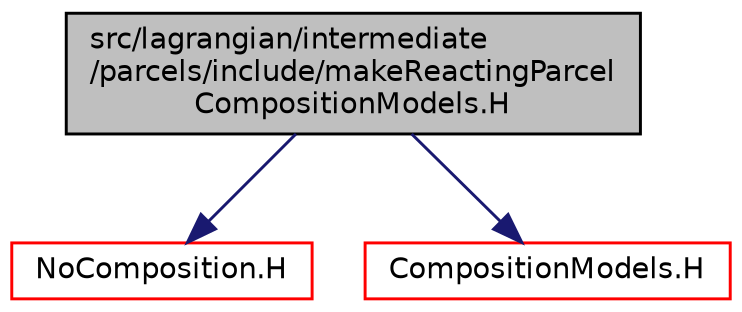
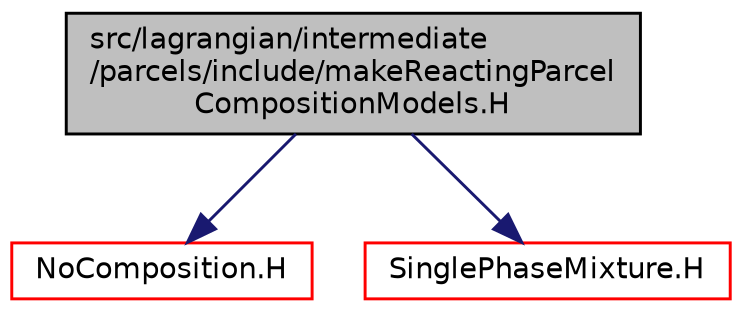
(548, 271) -> (548, 271)
